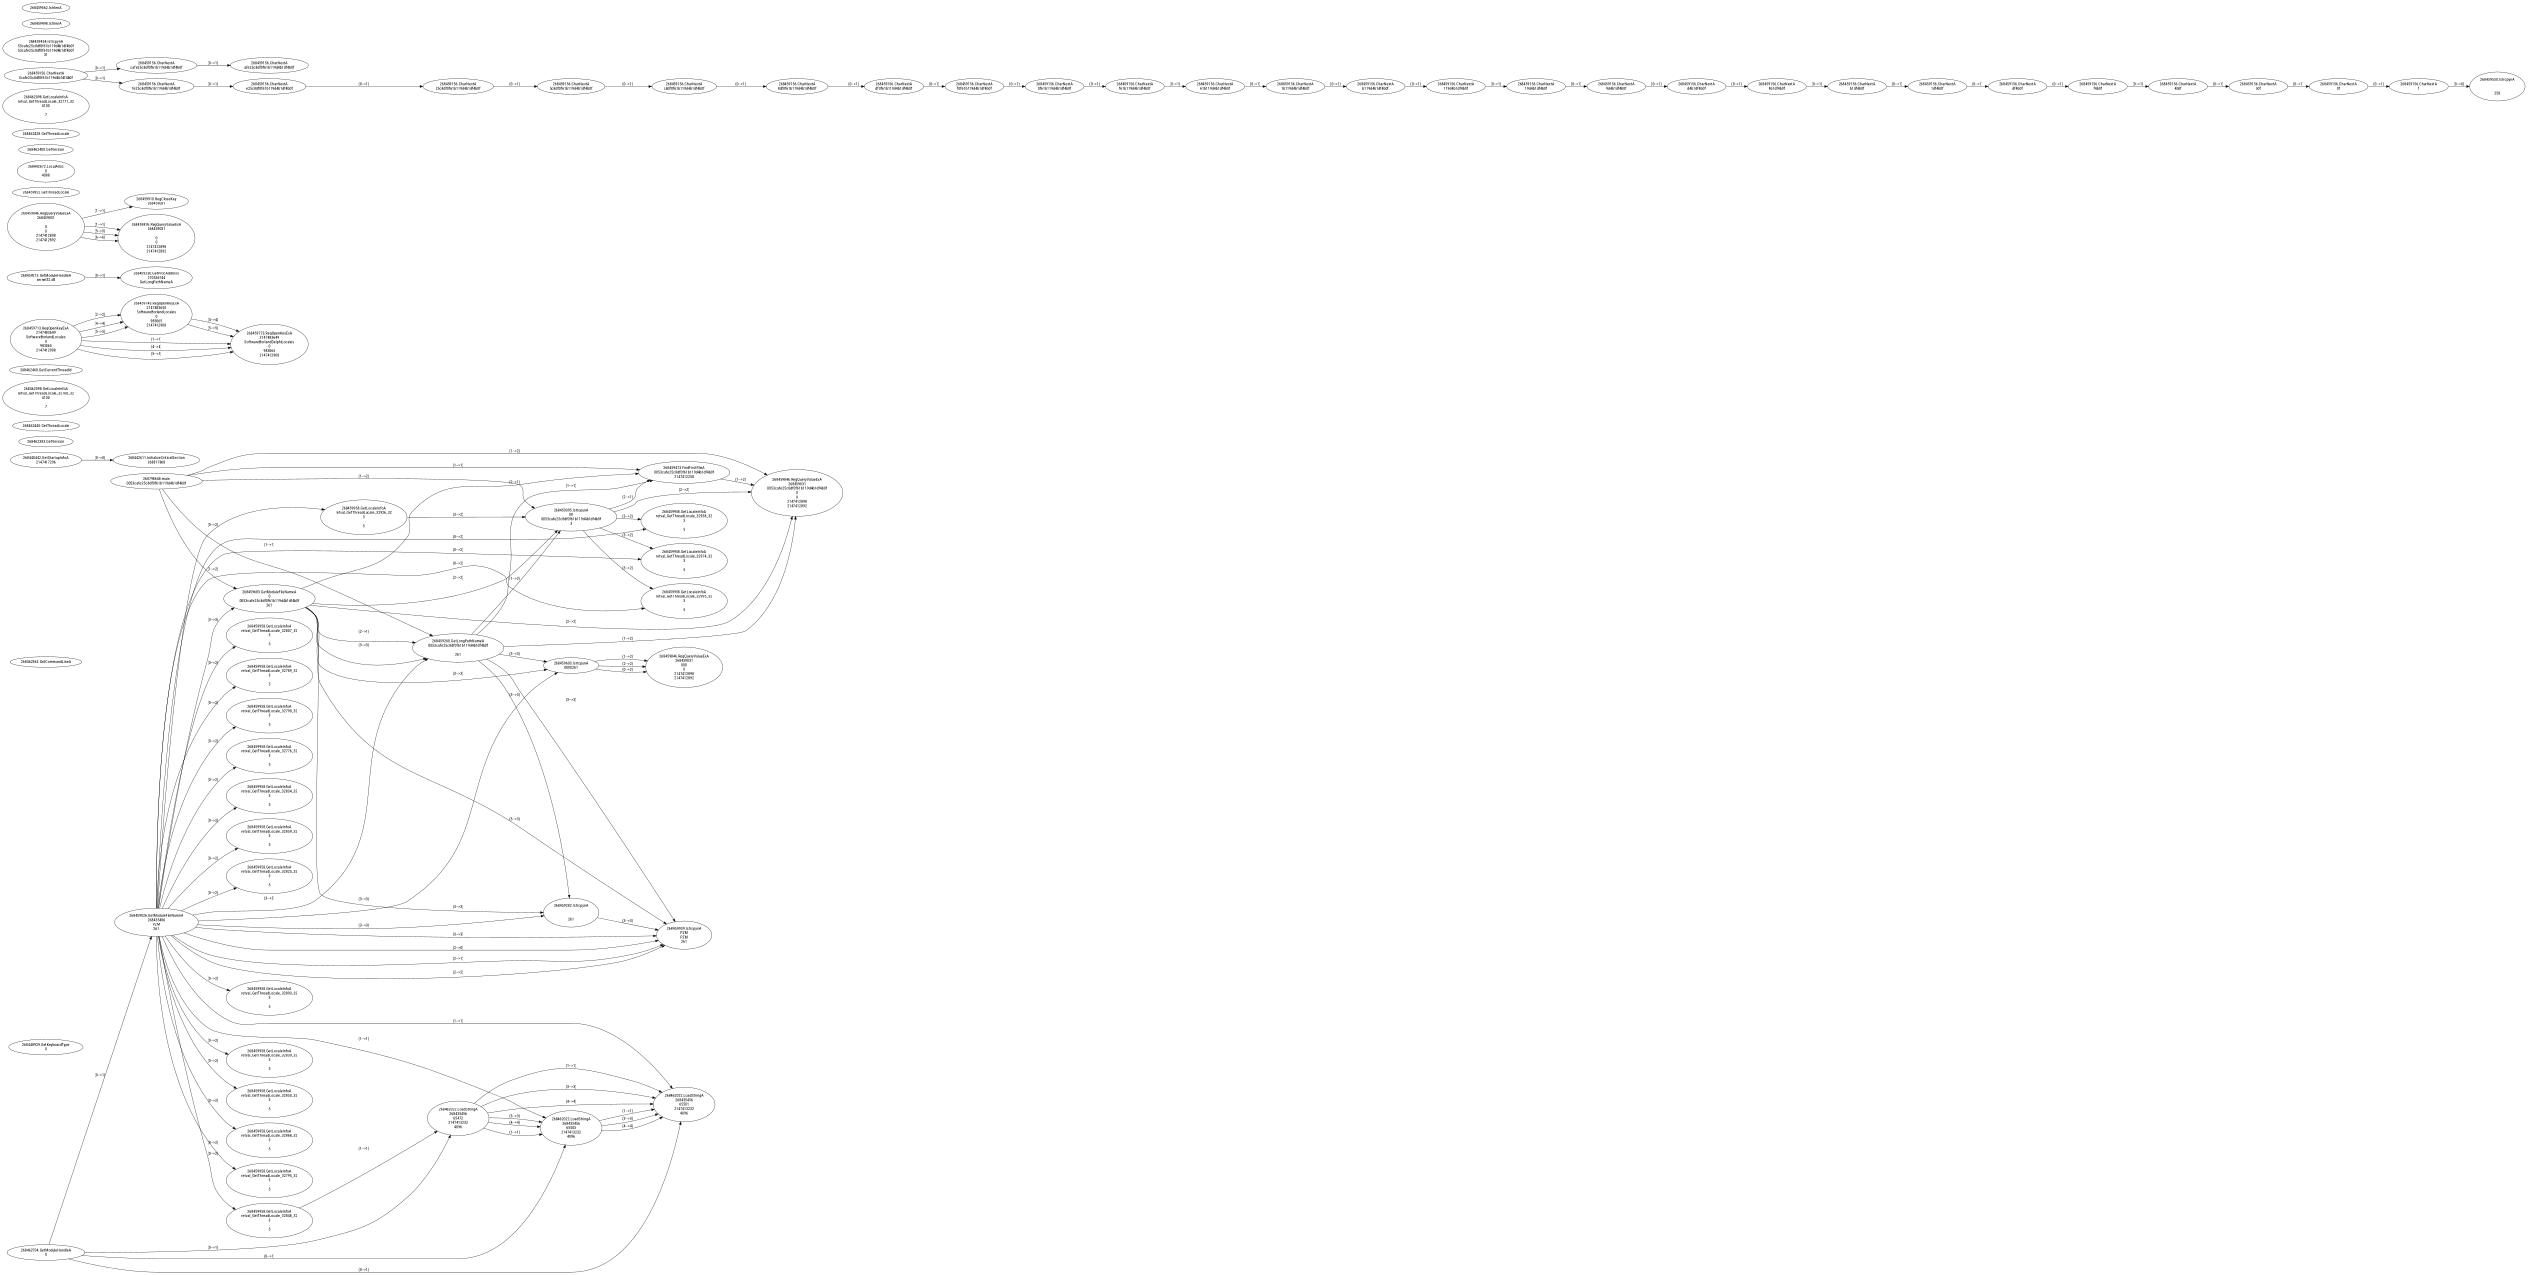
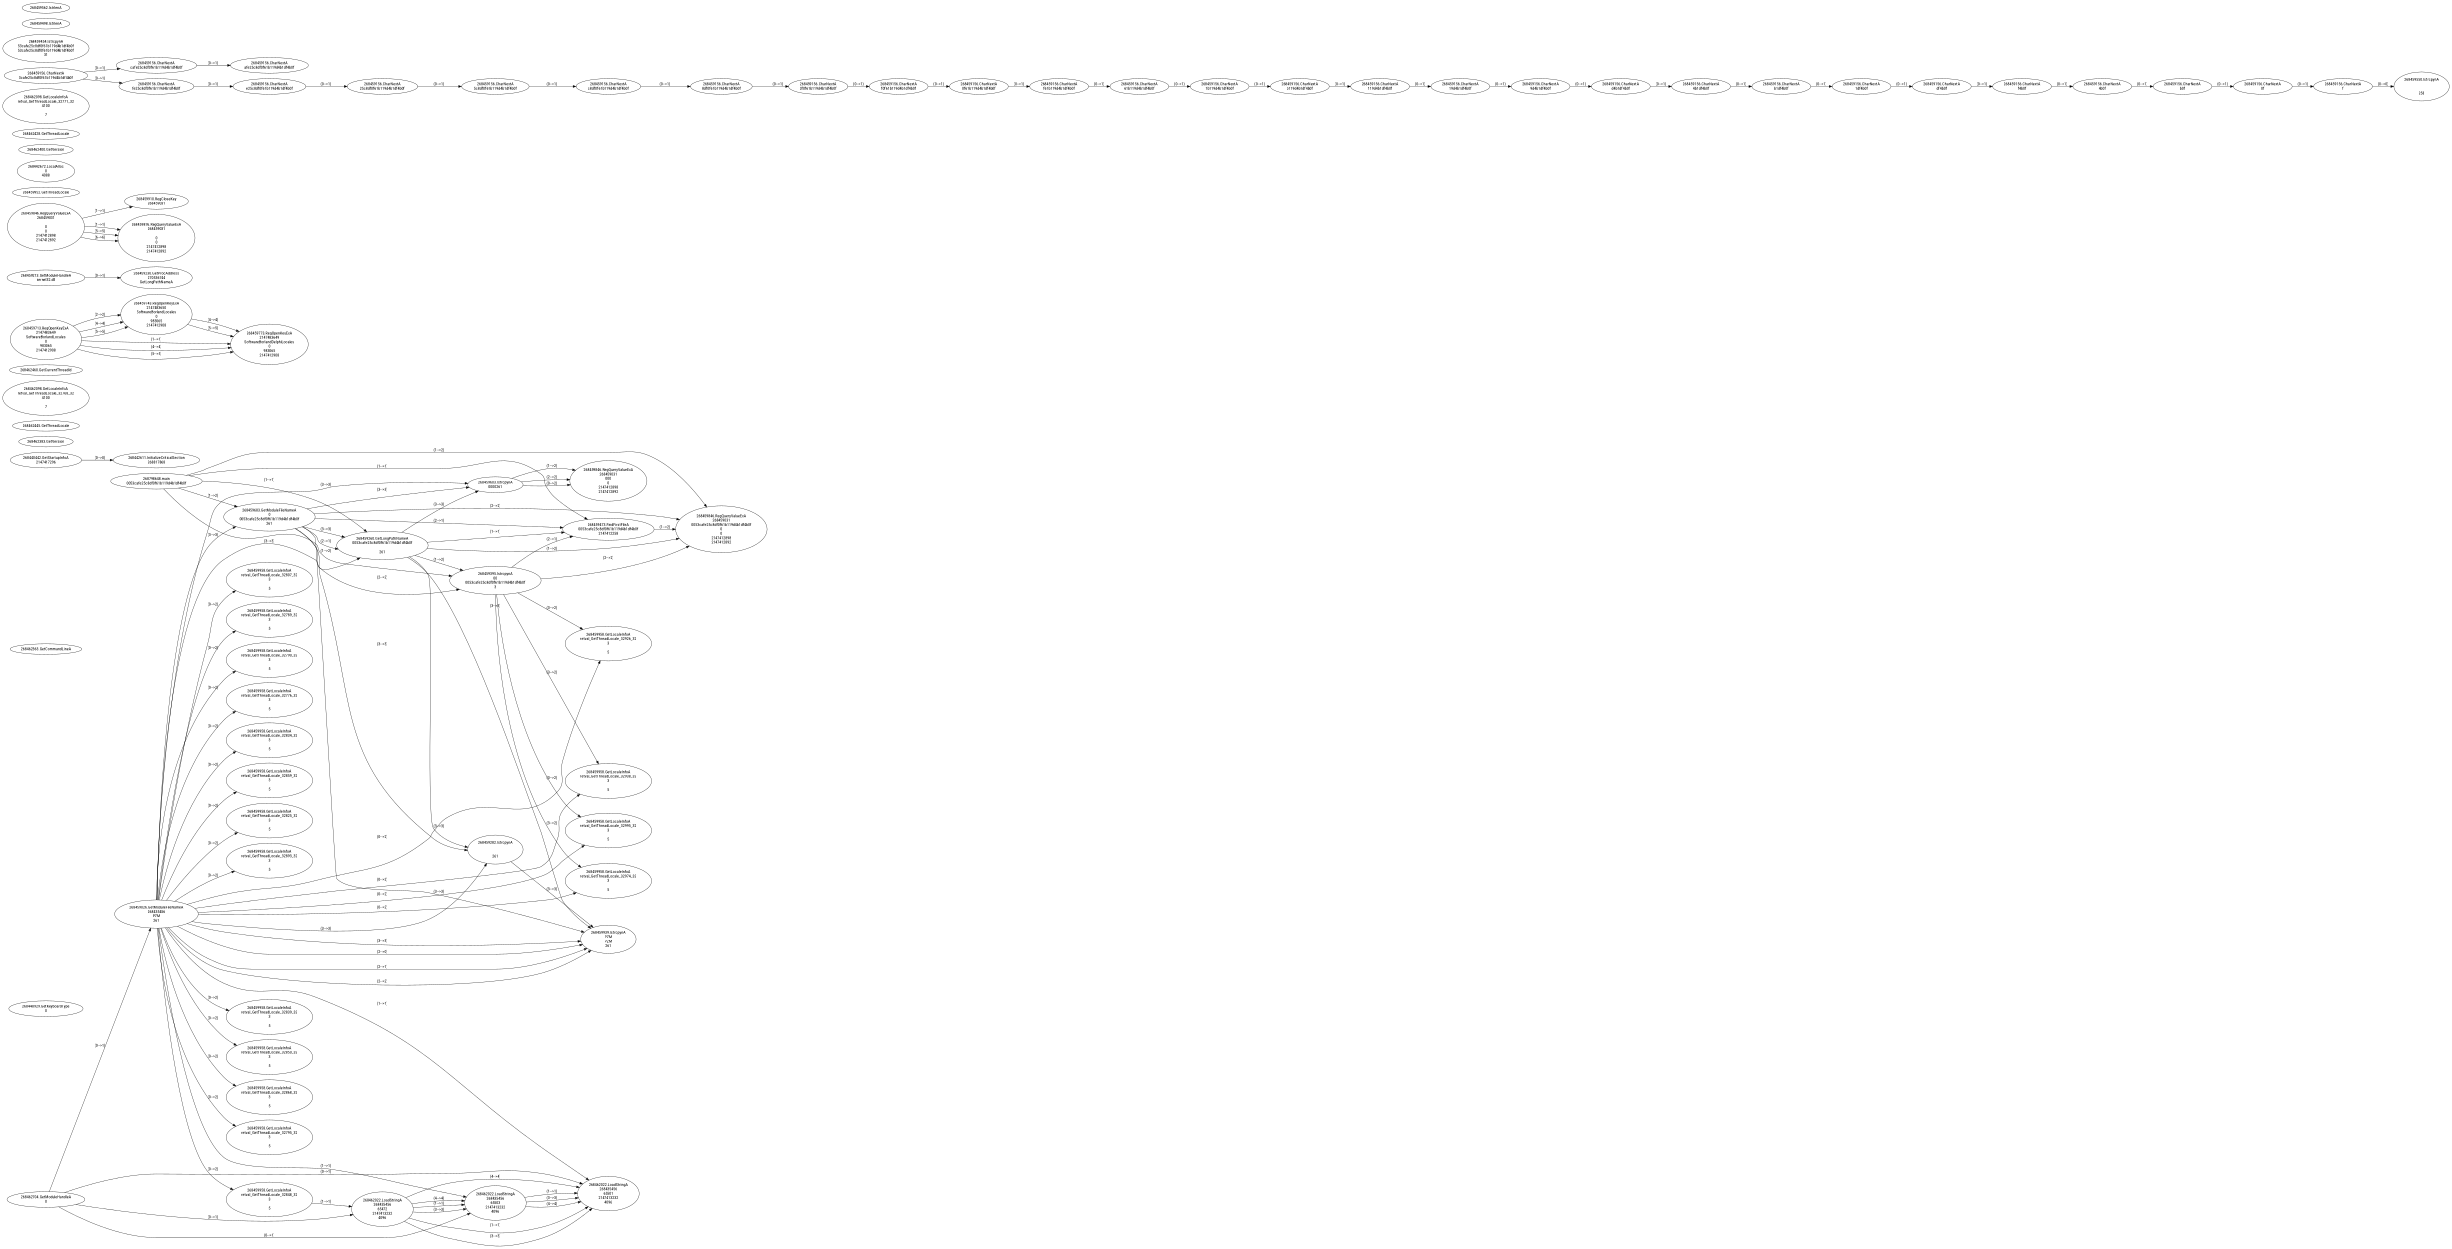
(465, 517) -> (549, 610)
